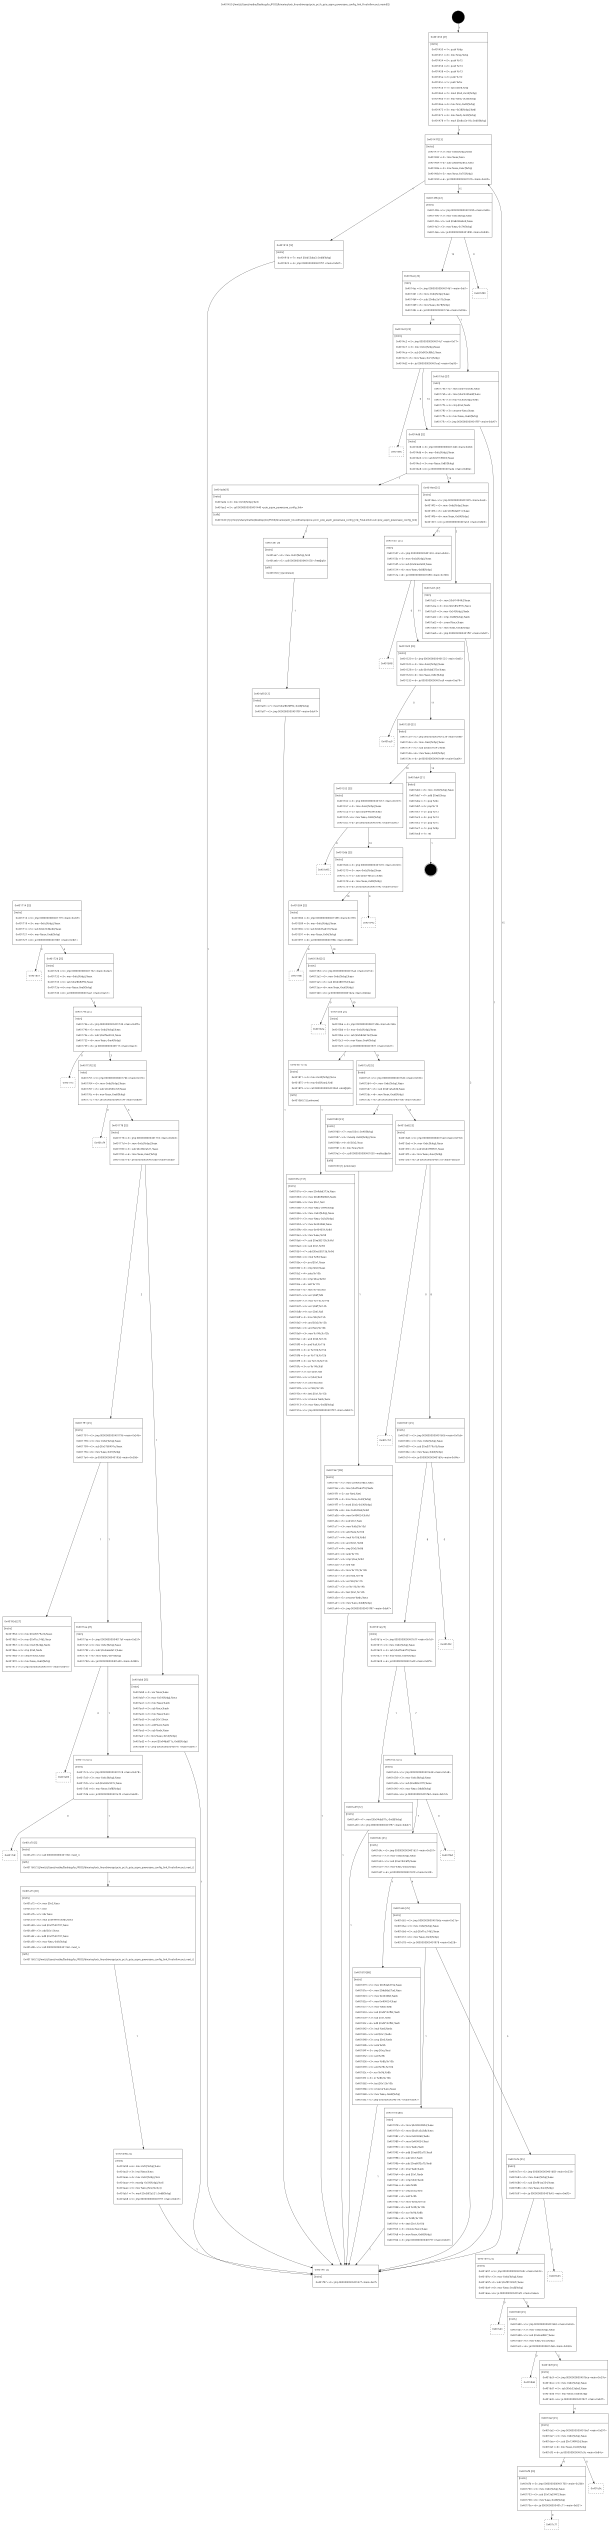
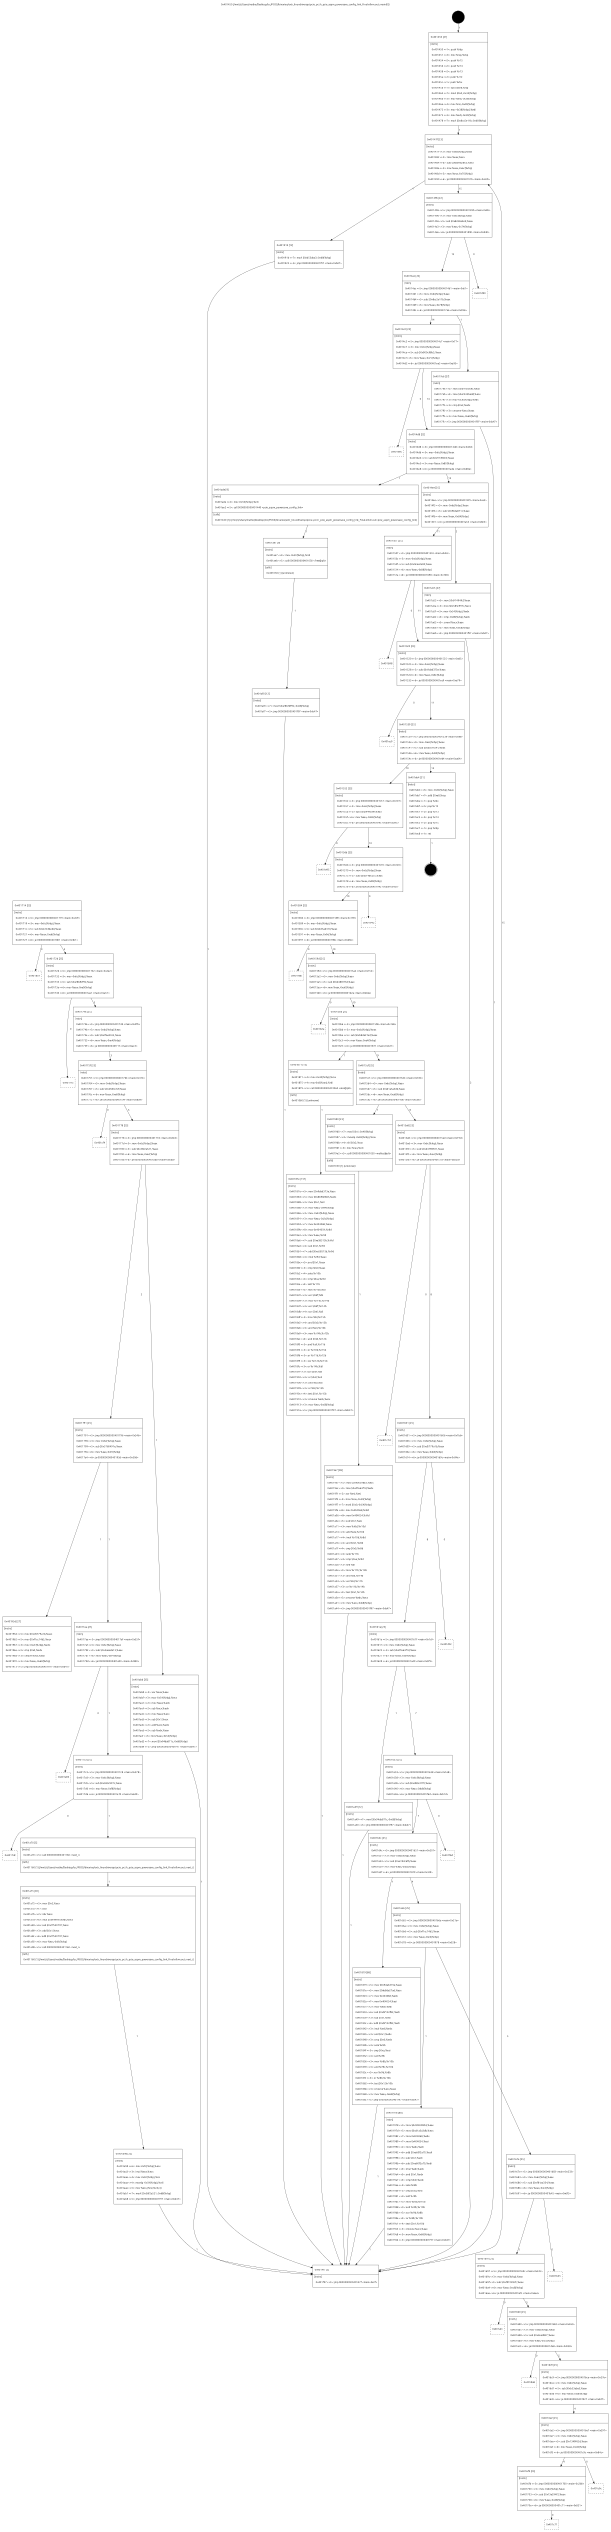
(75, 1063) -> (67, 1037)
